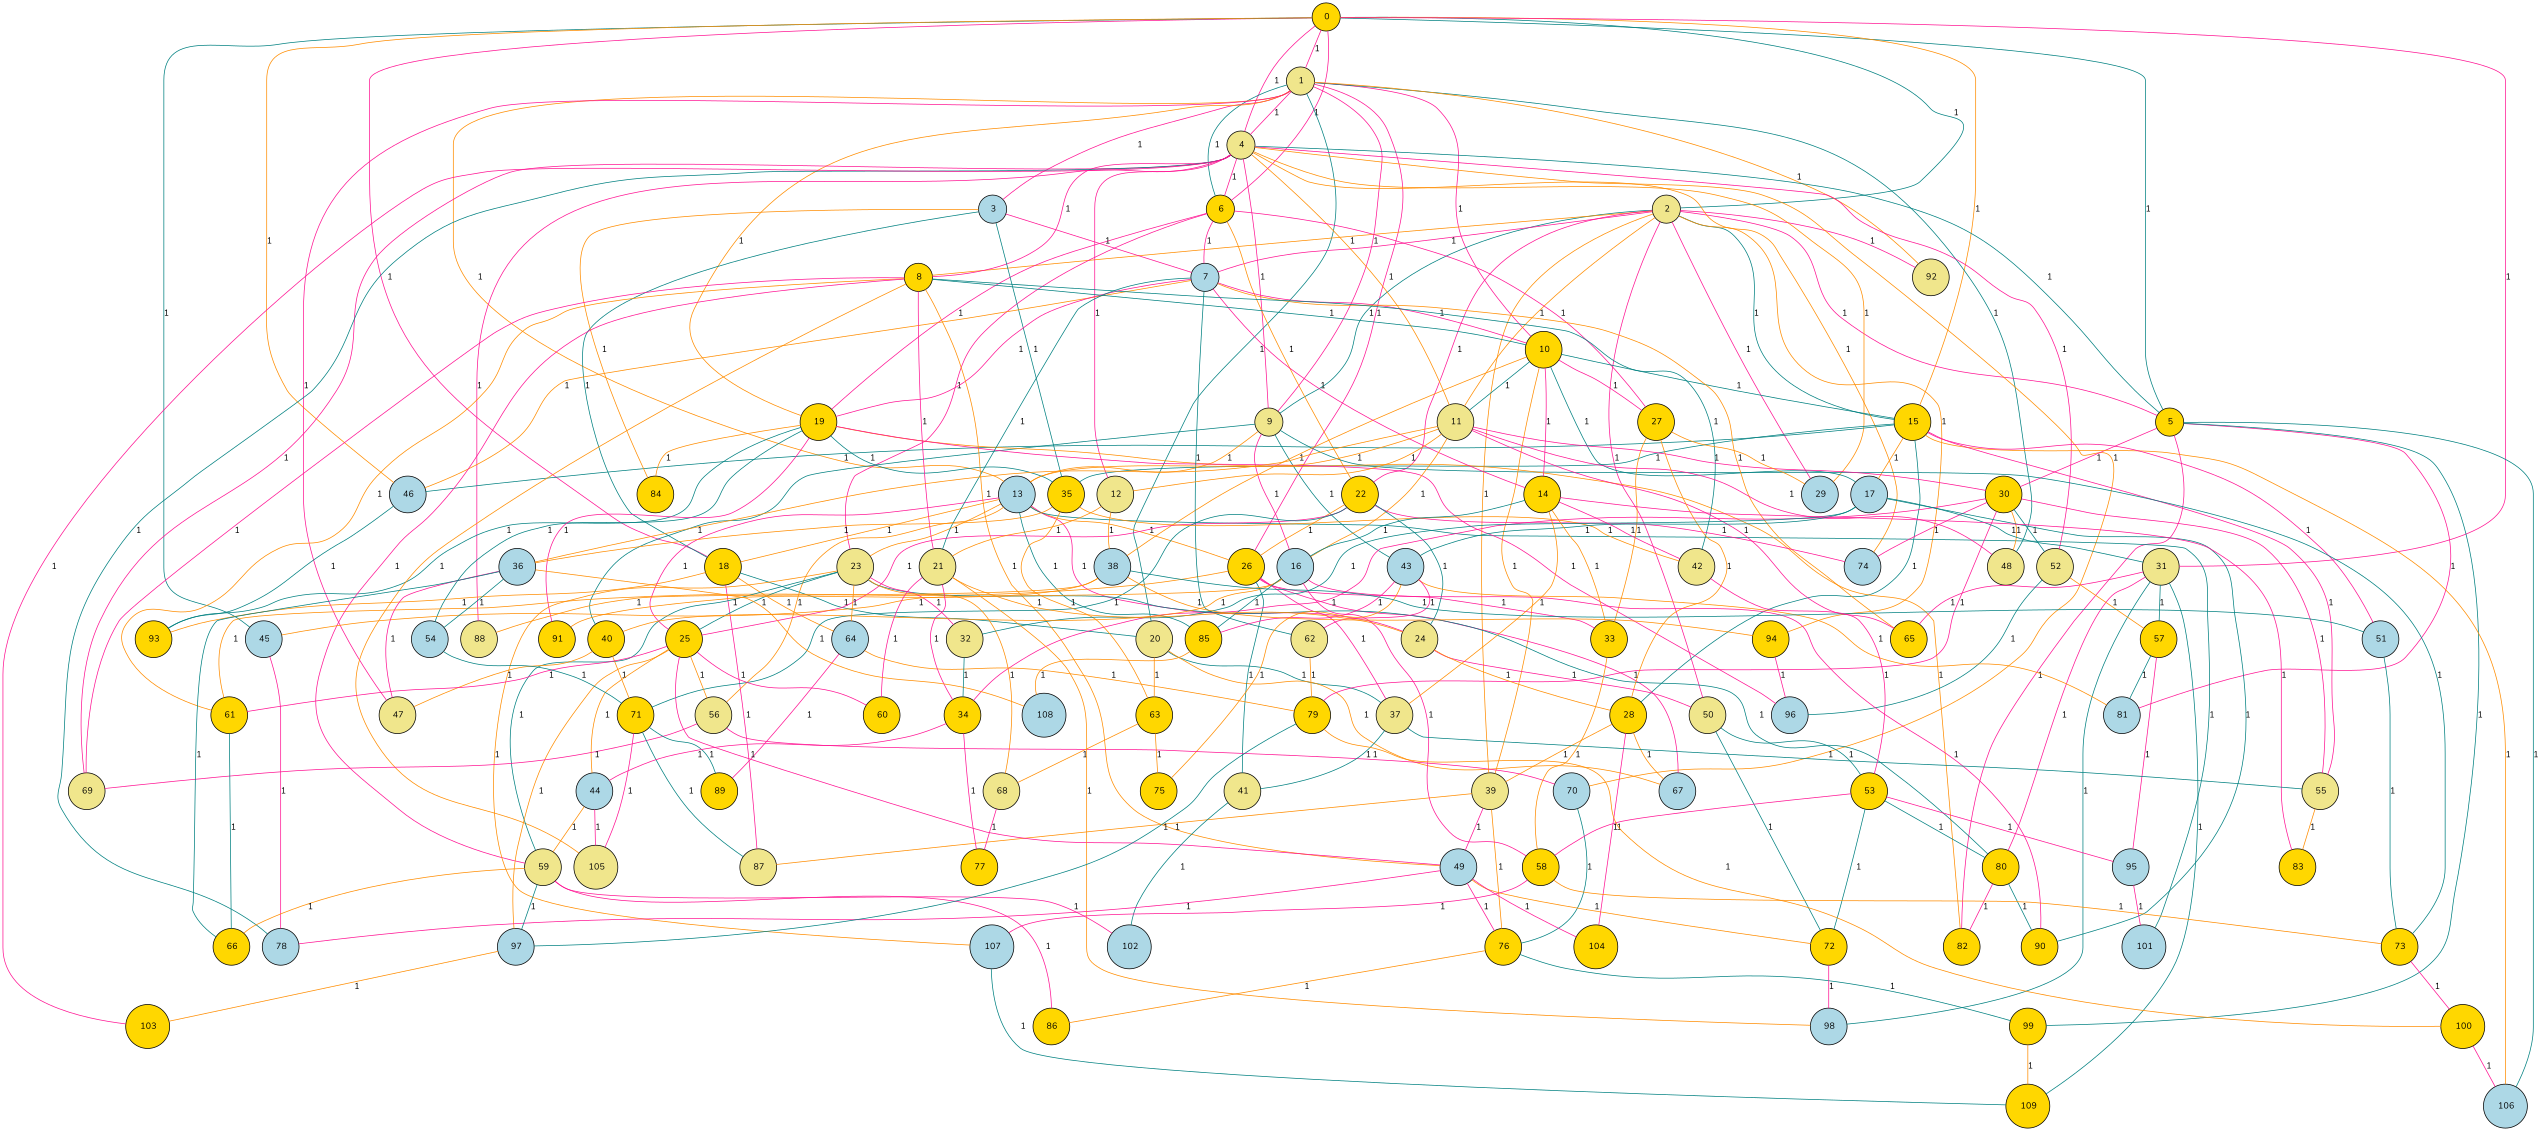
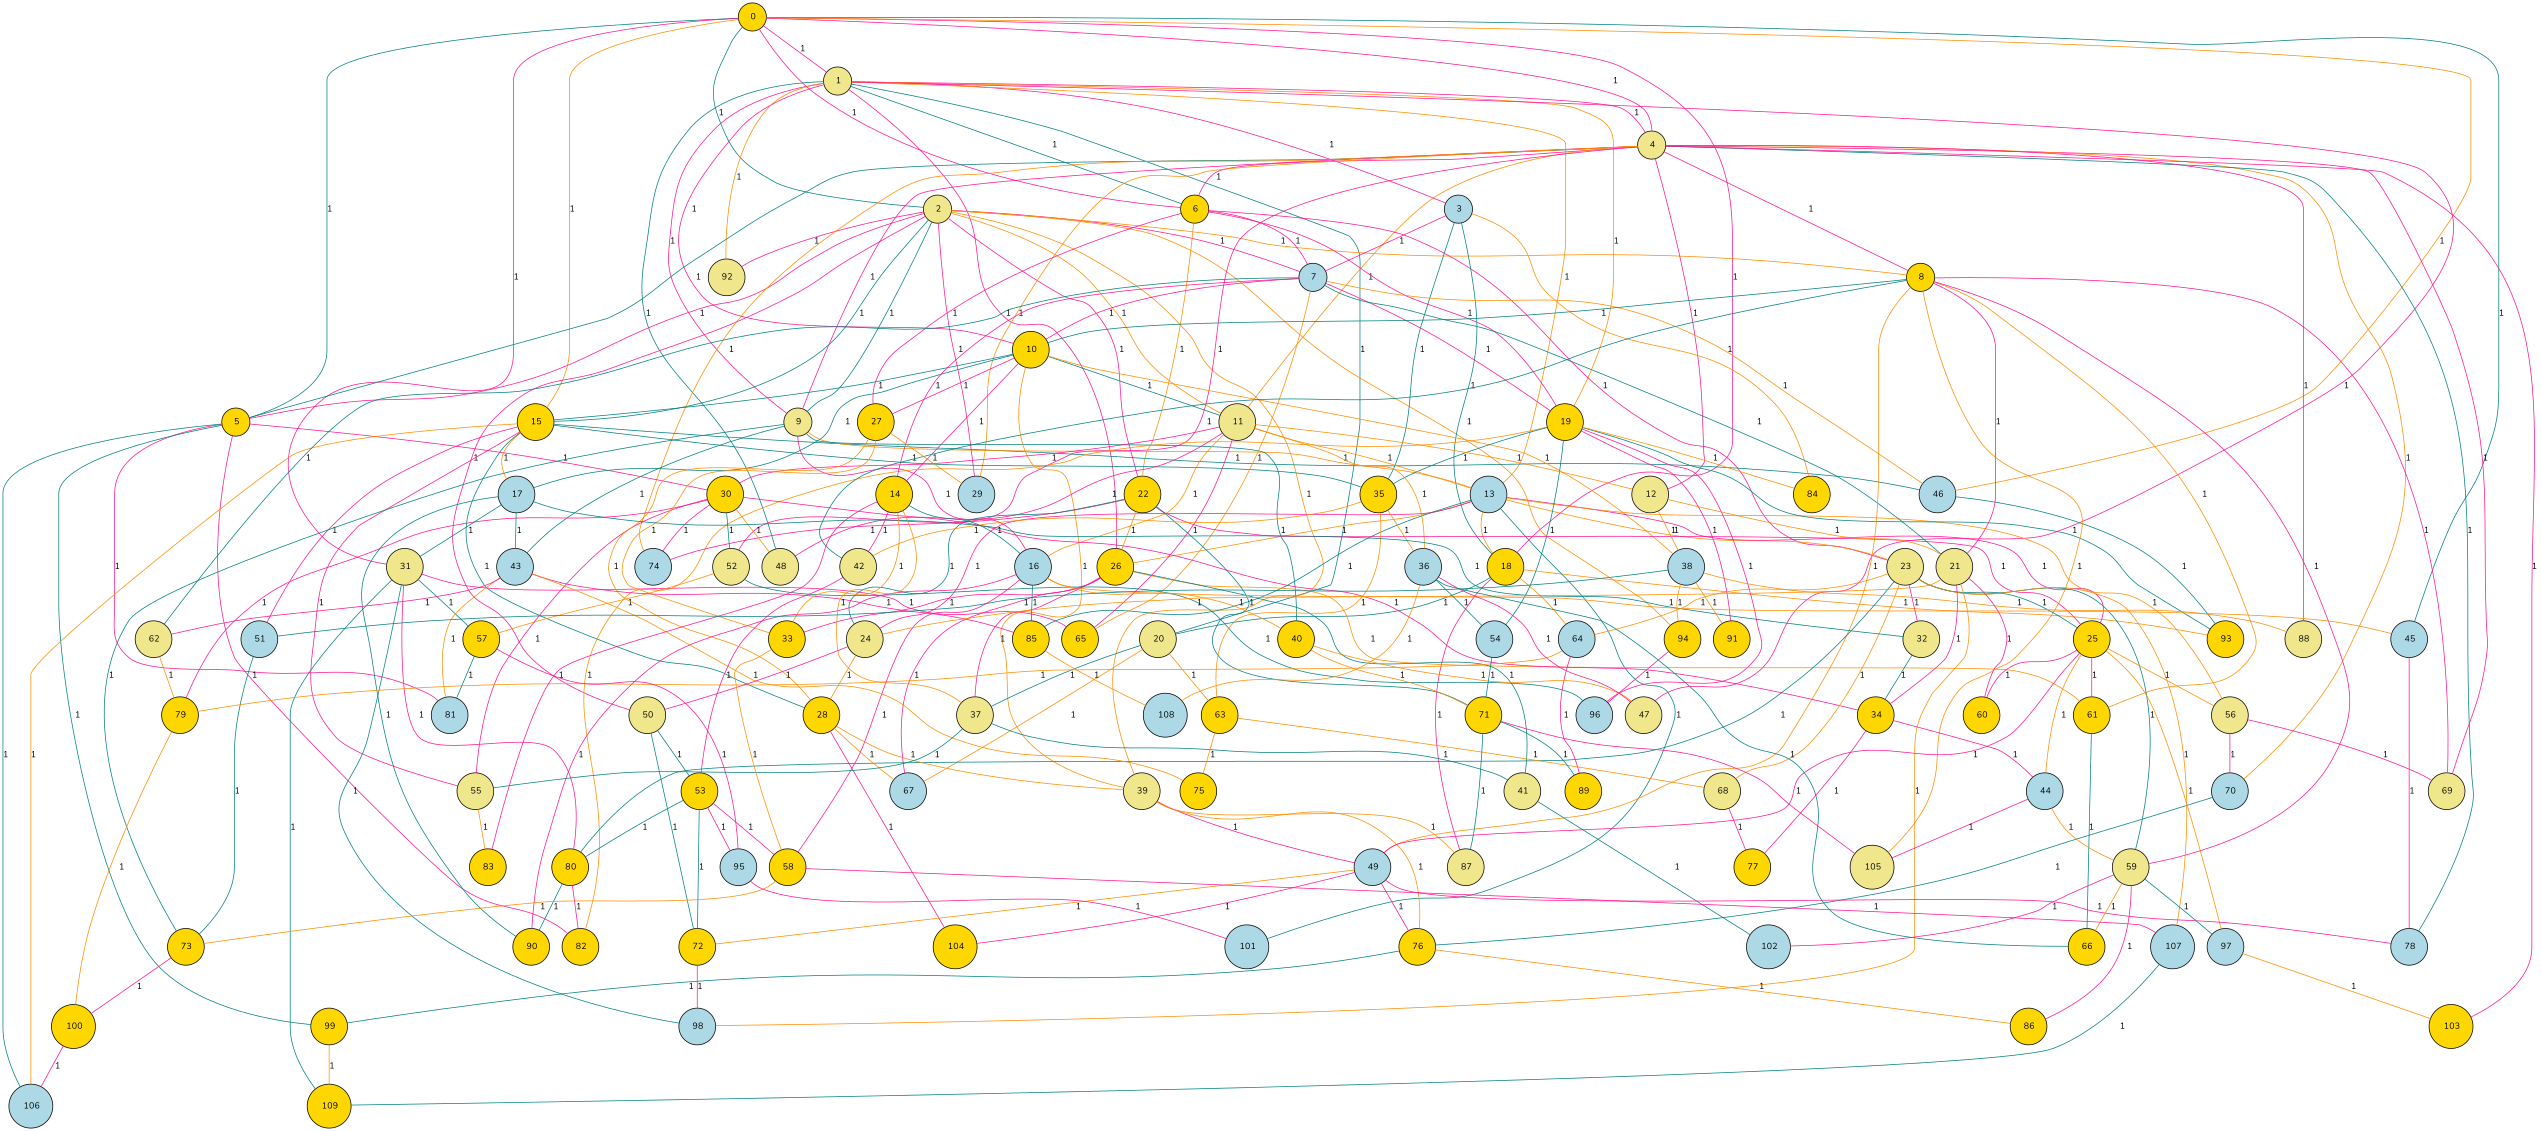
(939, 905) -> none
